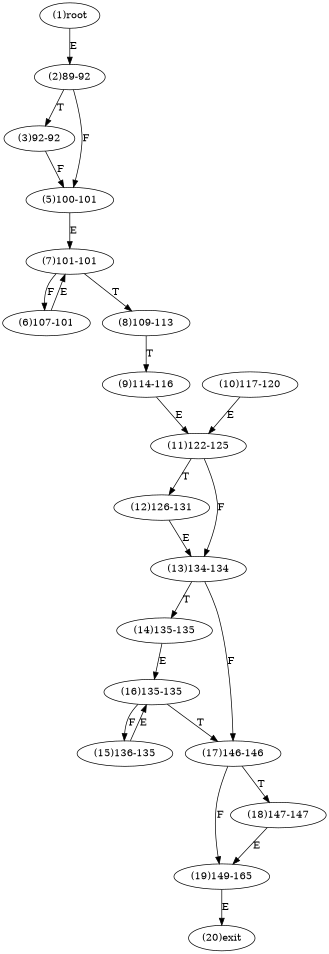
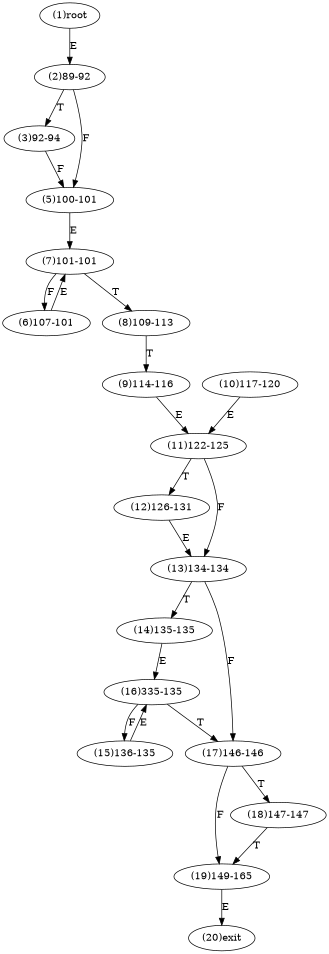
(39, 139) -> (39, 139)
(152, 692) -> (152, 692)
(257, 846) -> (257, 846)
